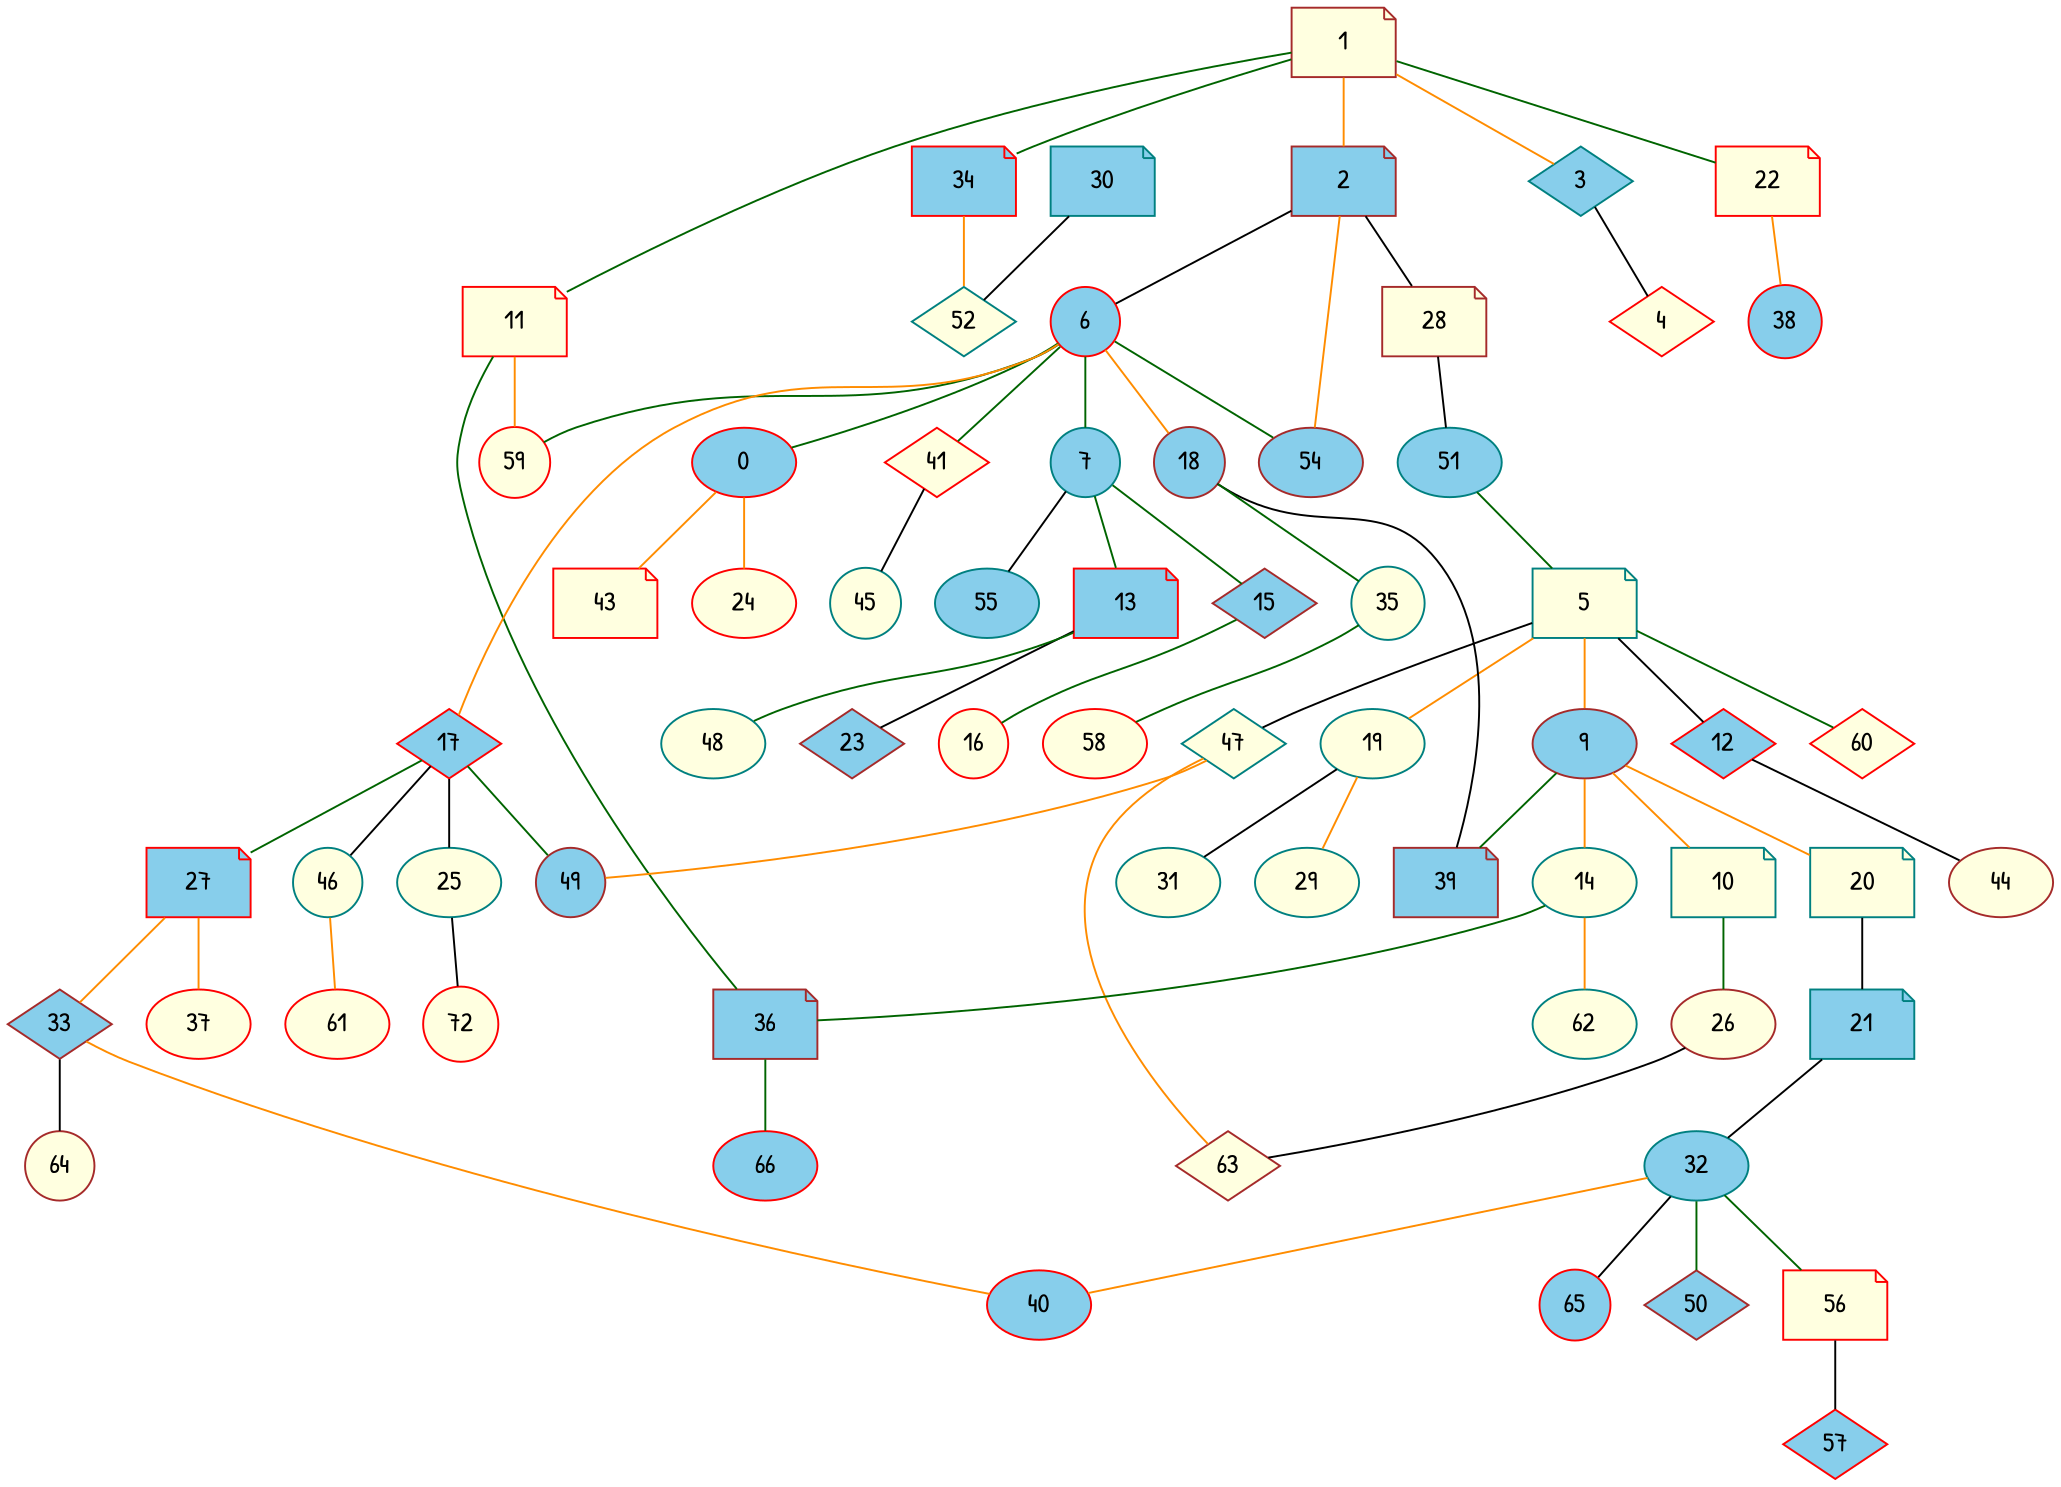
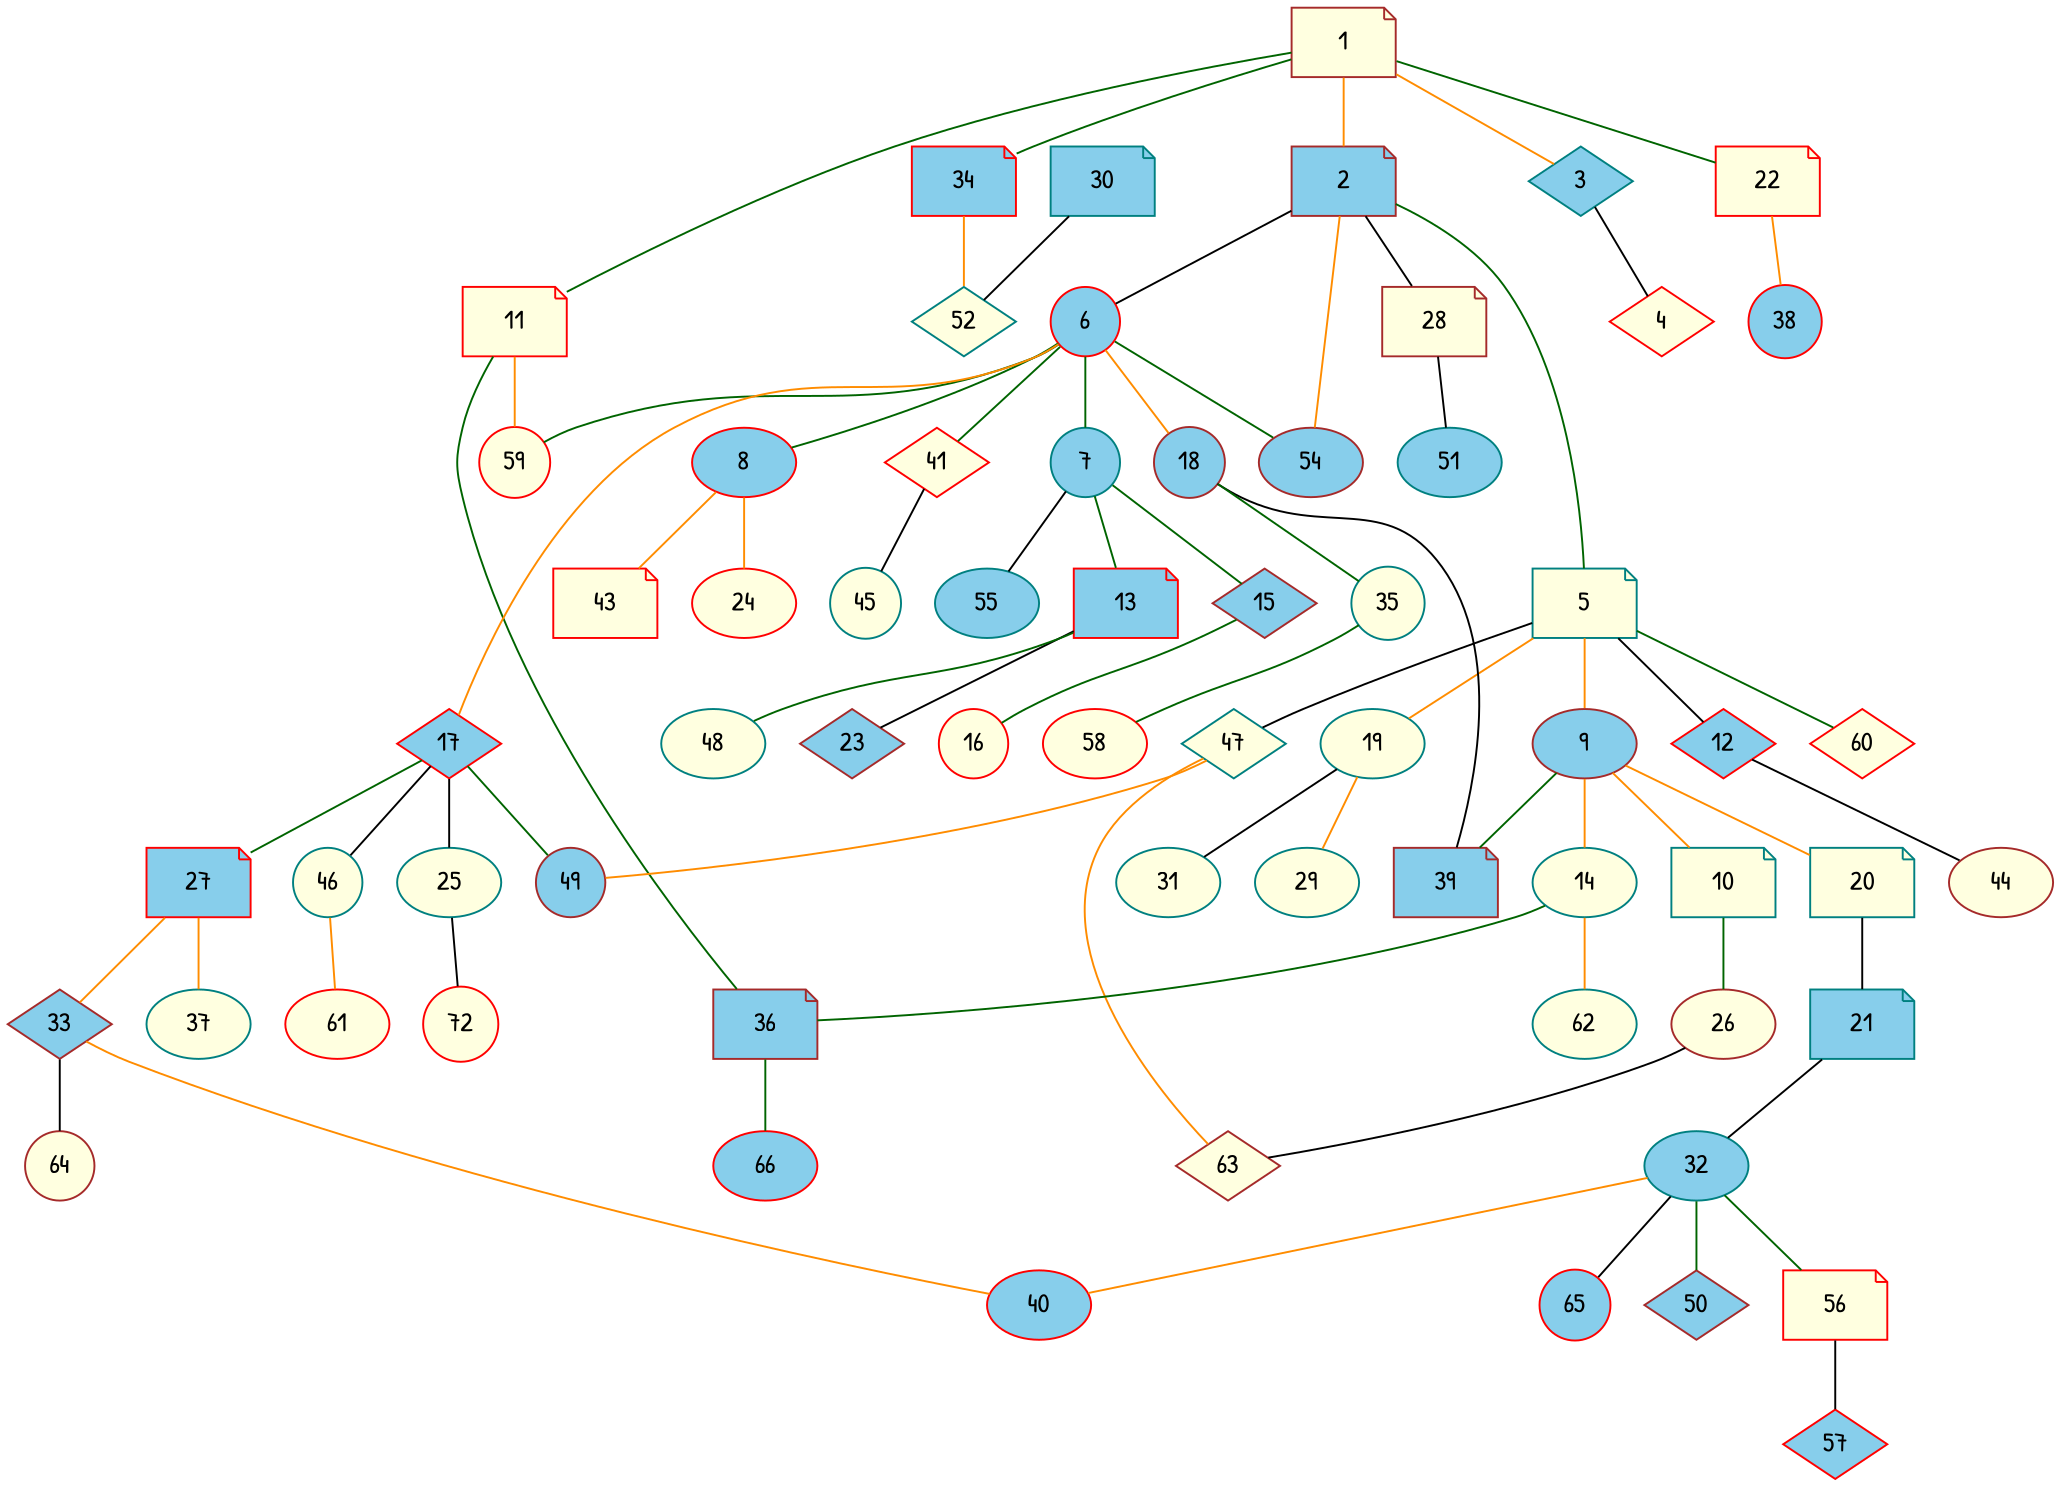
(744, 462) -> (744, 462)
(1515, 530) -> (1542, 356)
(199, 1024) -> (199, 1024)
